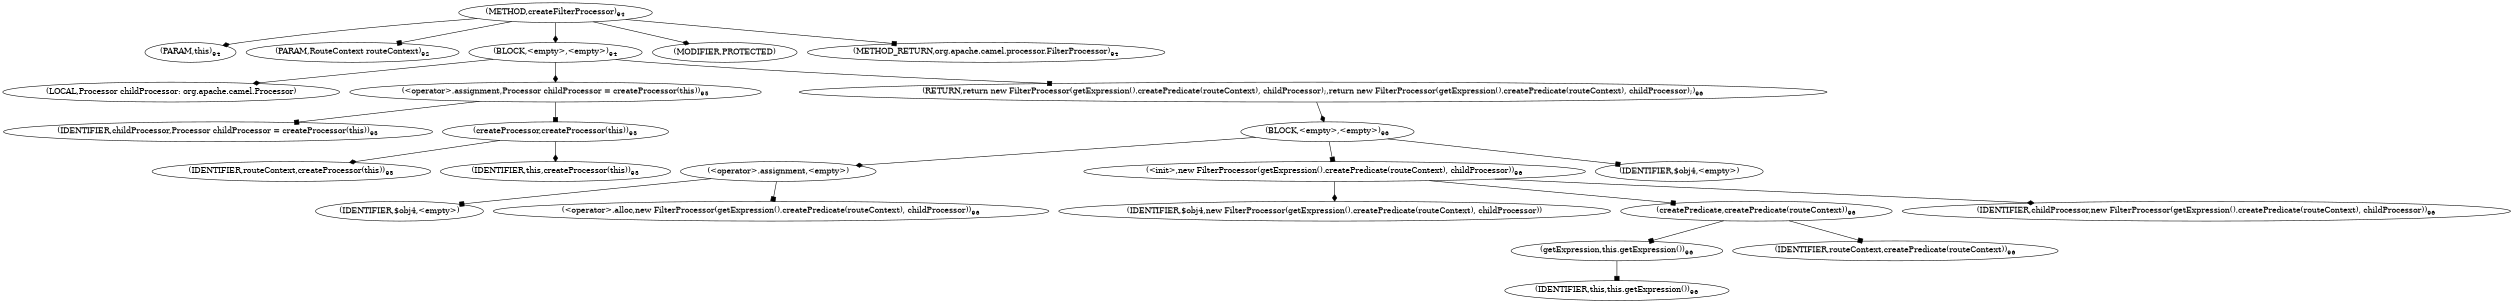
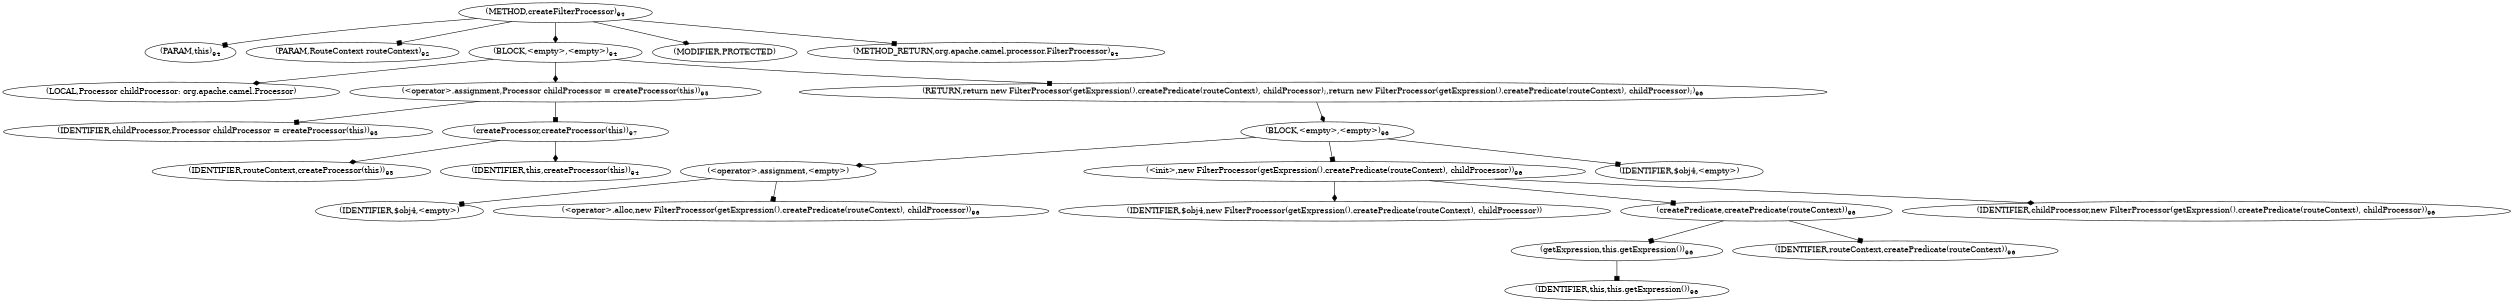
(353, 29) -> (353, 29)
(634, 131) -> (634, 131)
(635, 171) -> (635, 171)
